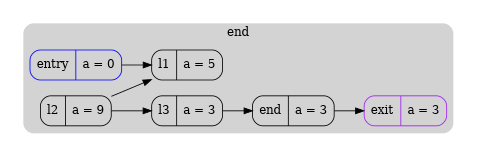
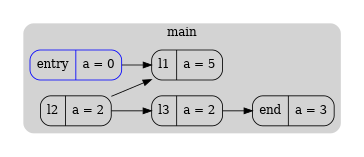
(238, 33) -> (182, 33)
(88, 110) -> (88, 110)
(200, 110) -> (200, 110)
(405, 111) -> none
